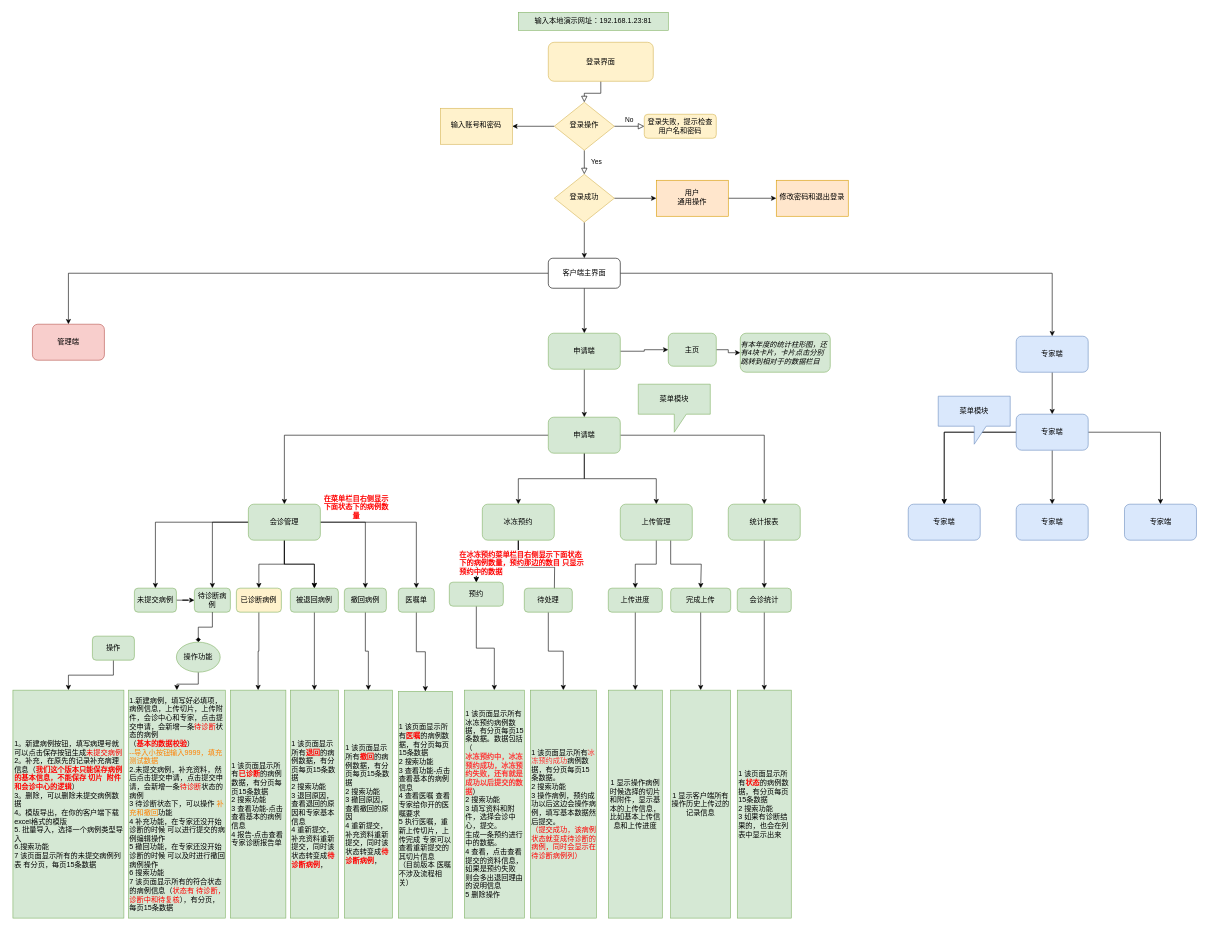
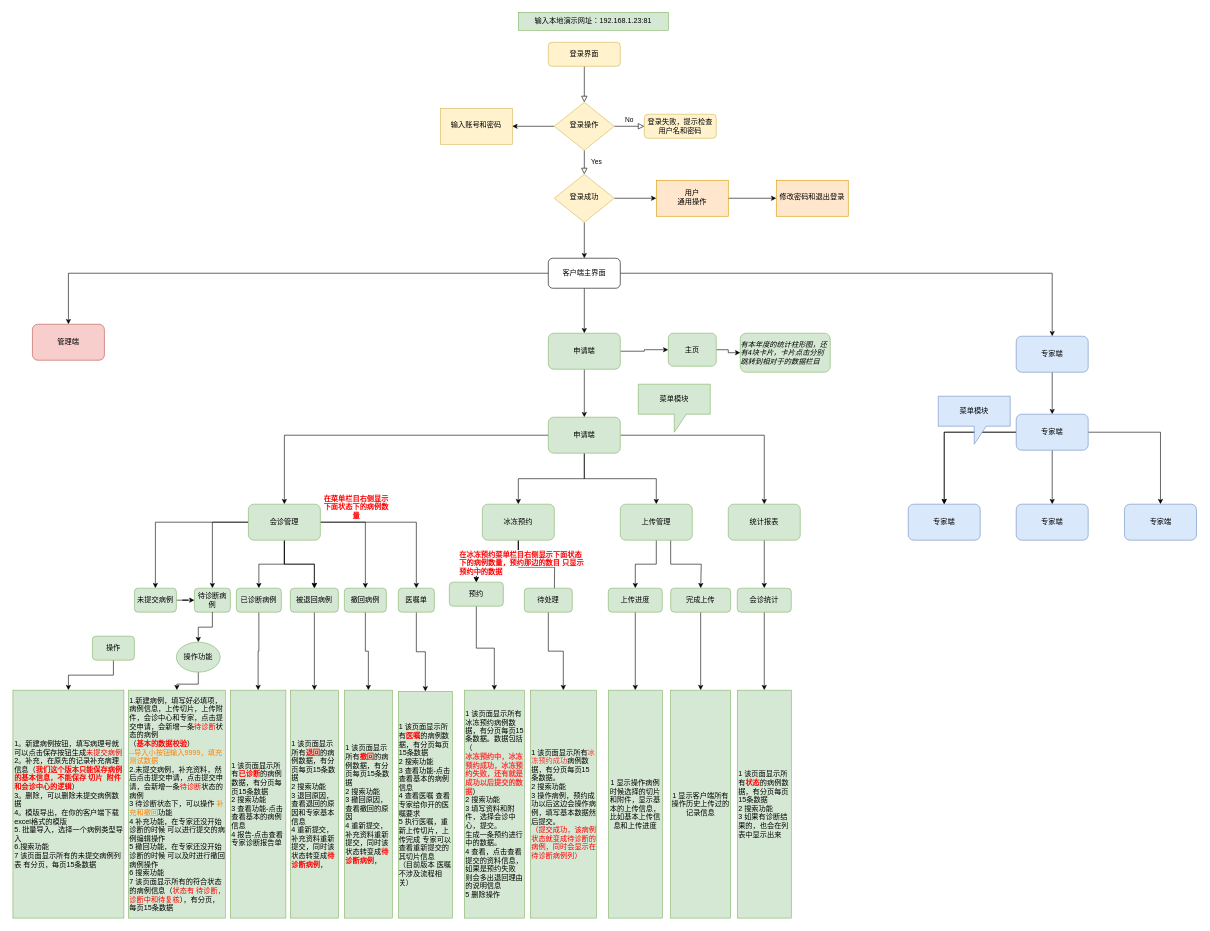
(601, 62) -> (584, 54)
(259, 600) -> (259, 600)
(198, 636) -> (198, 636)
